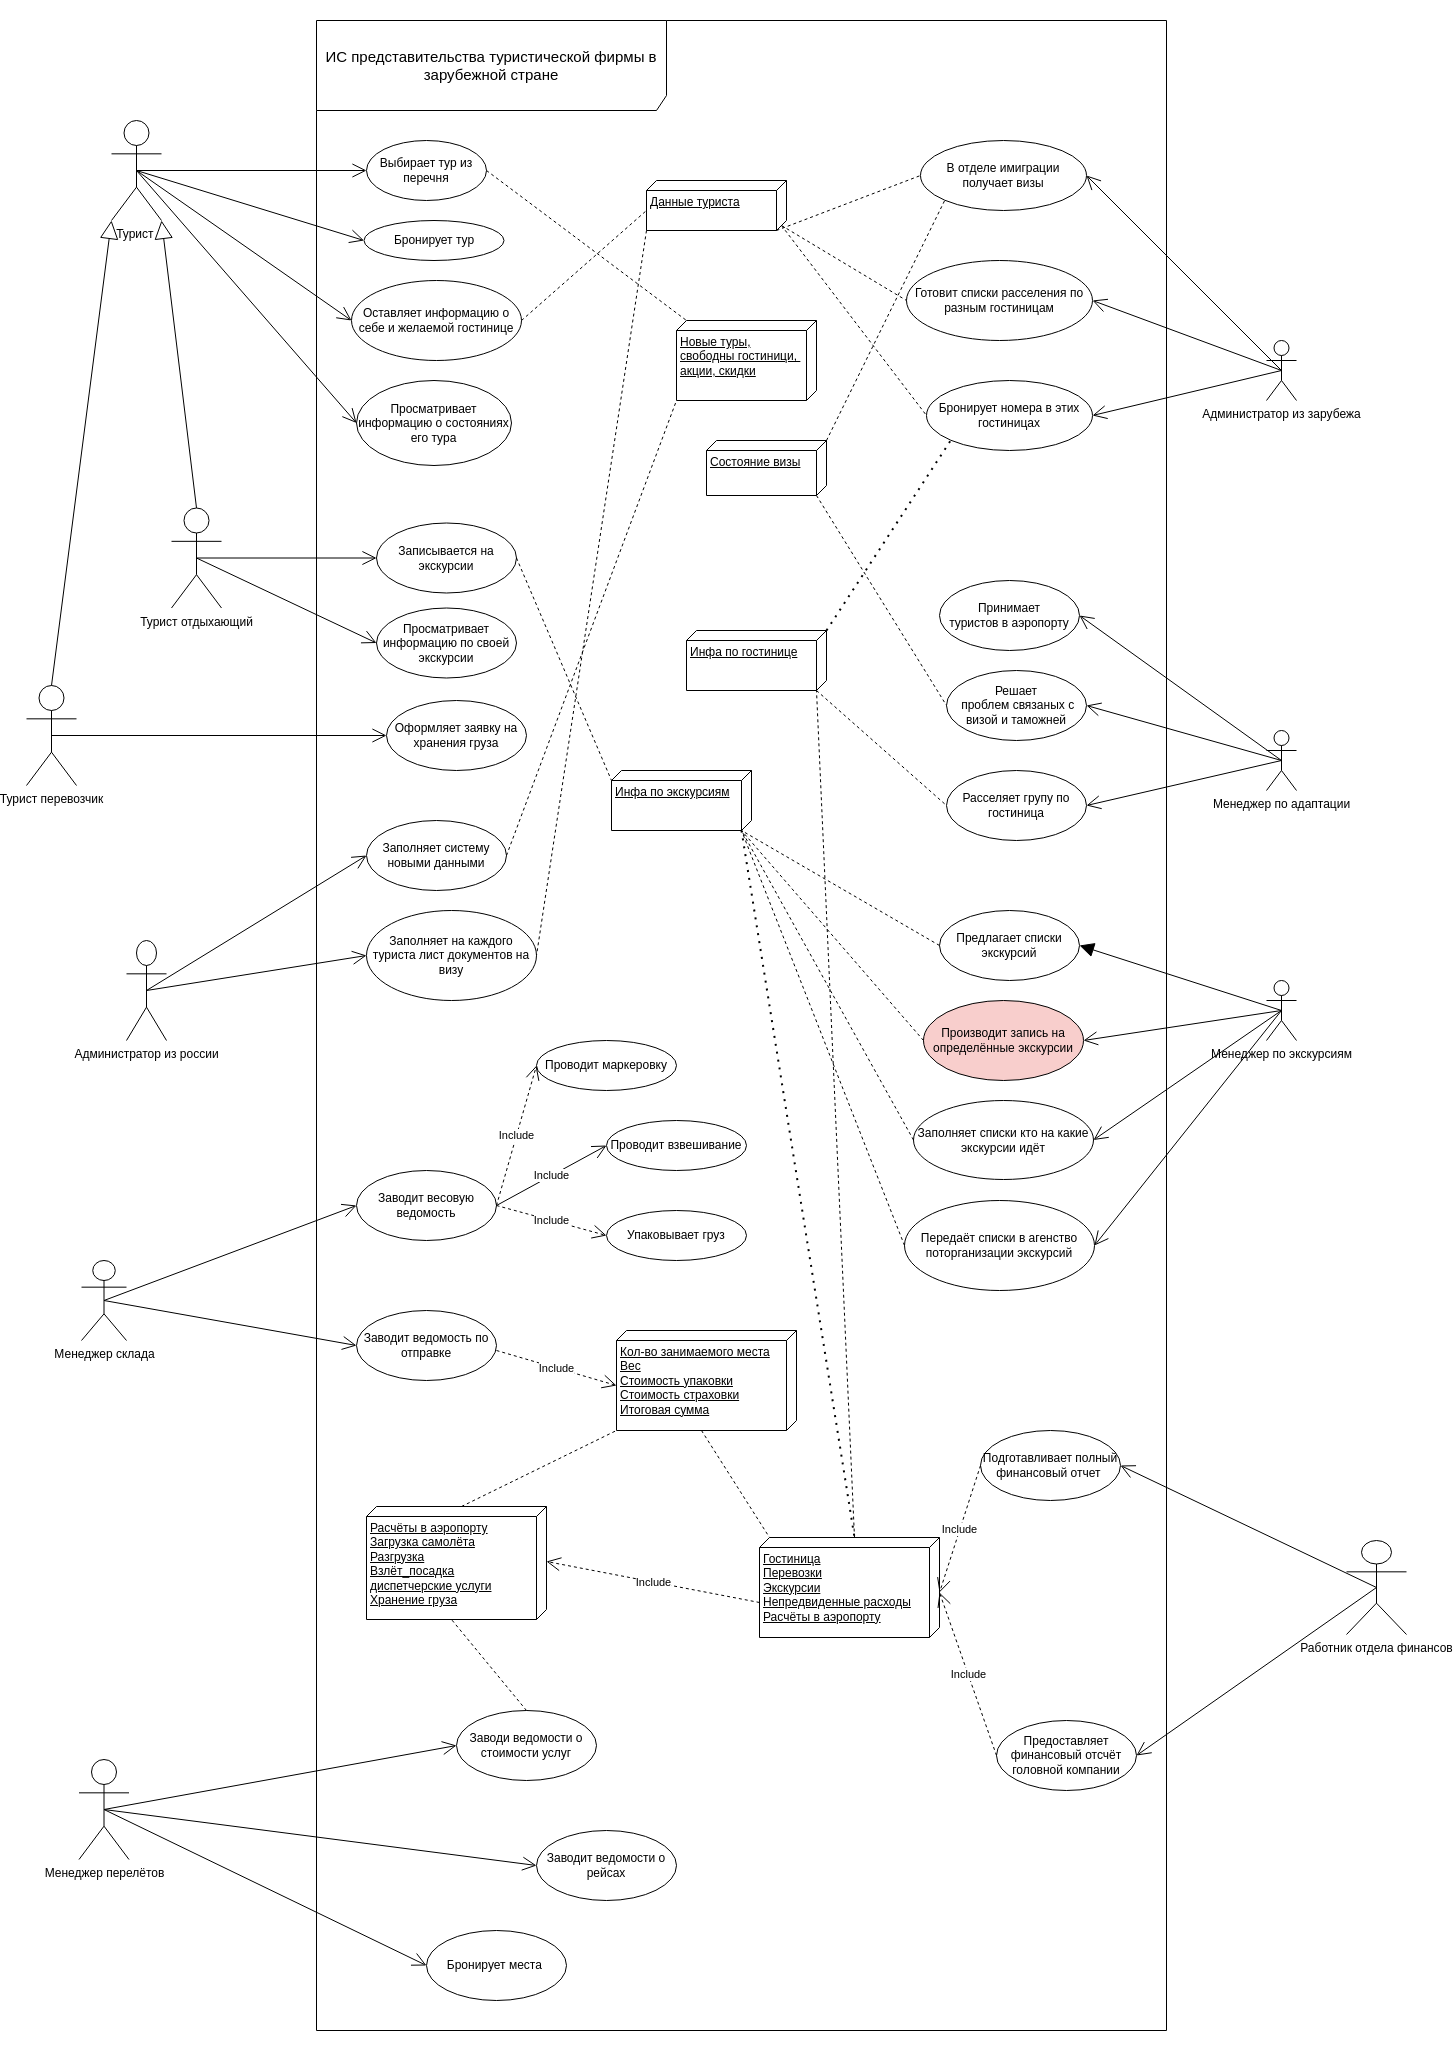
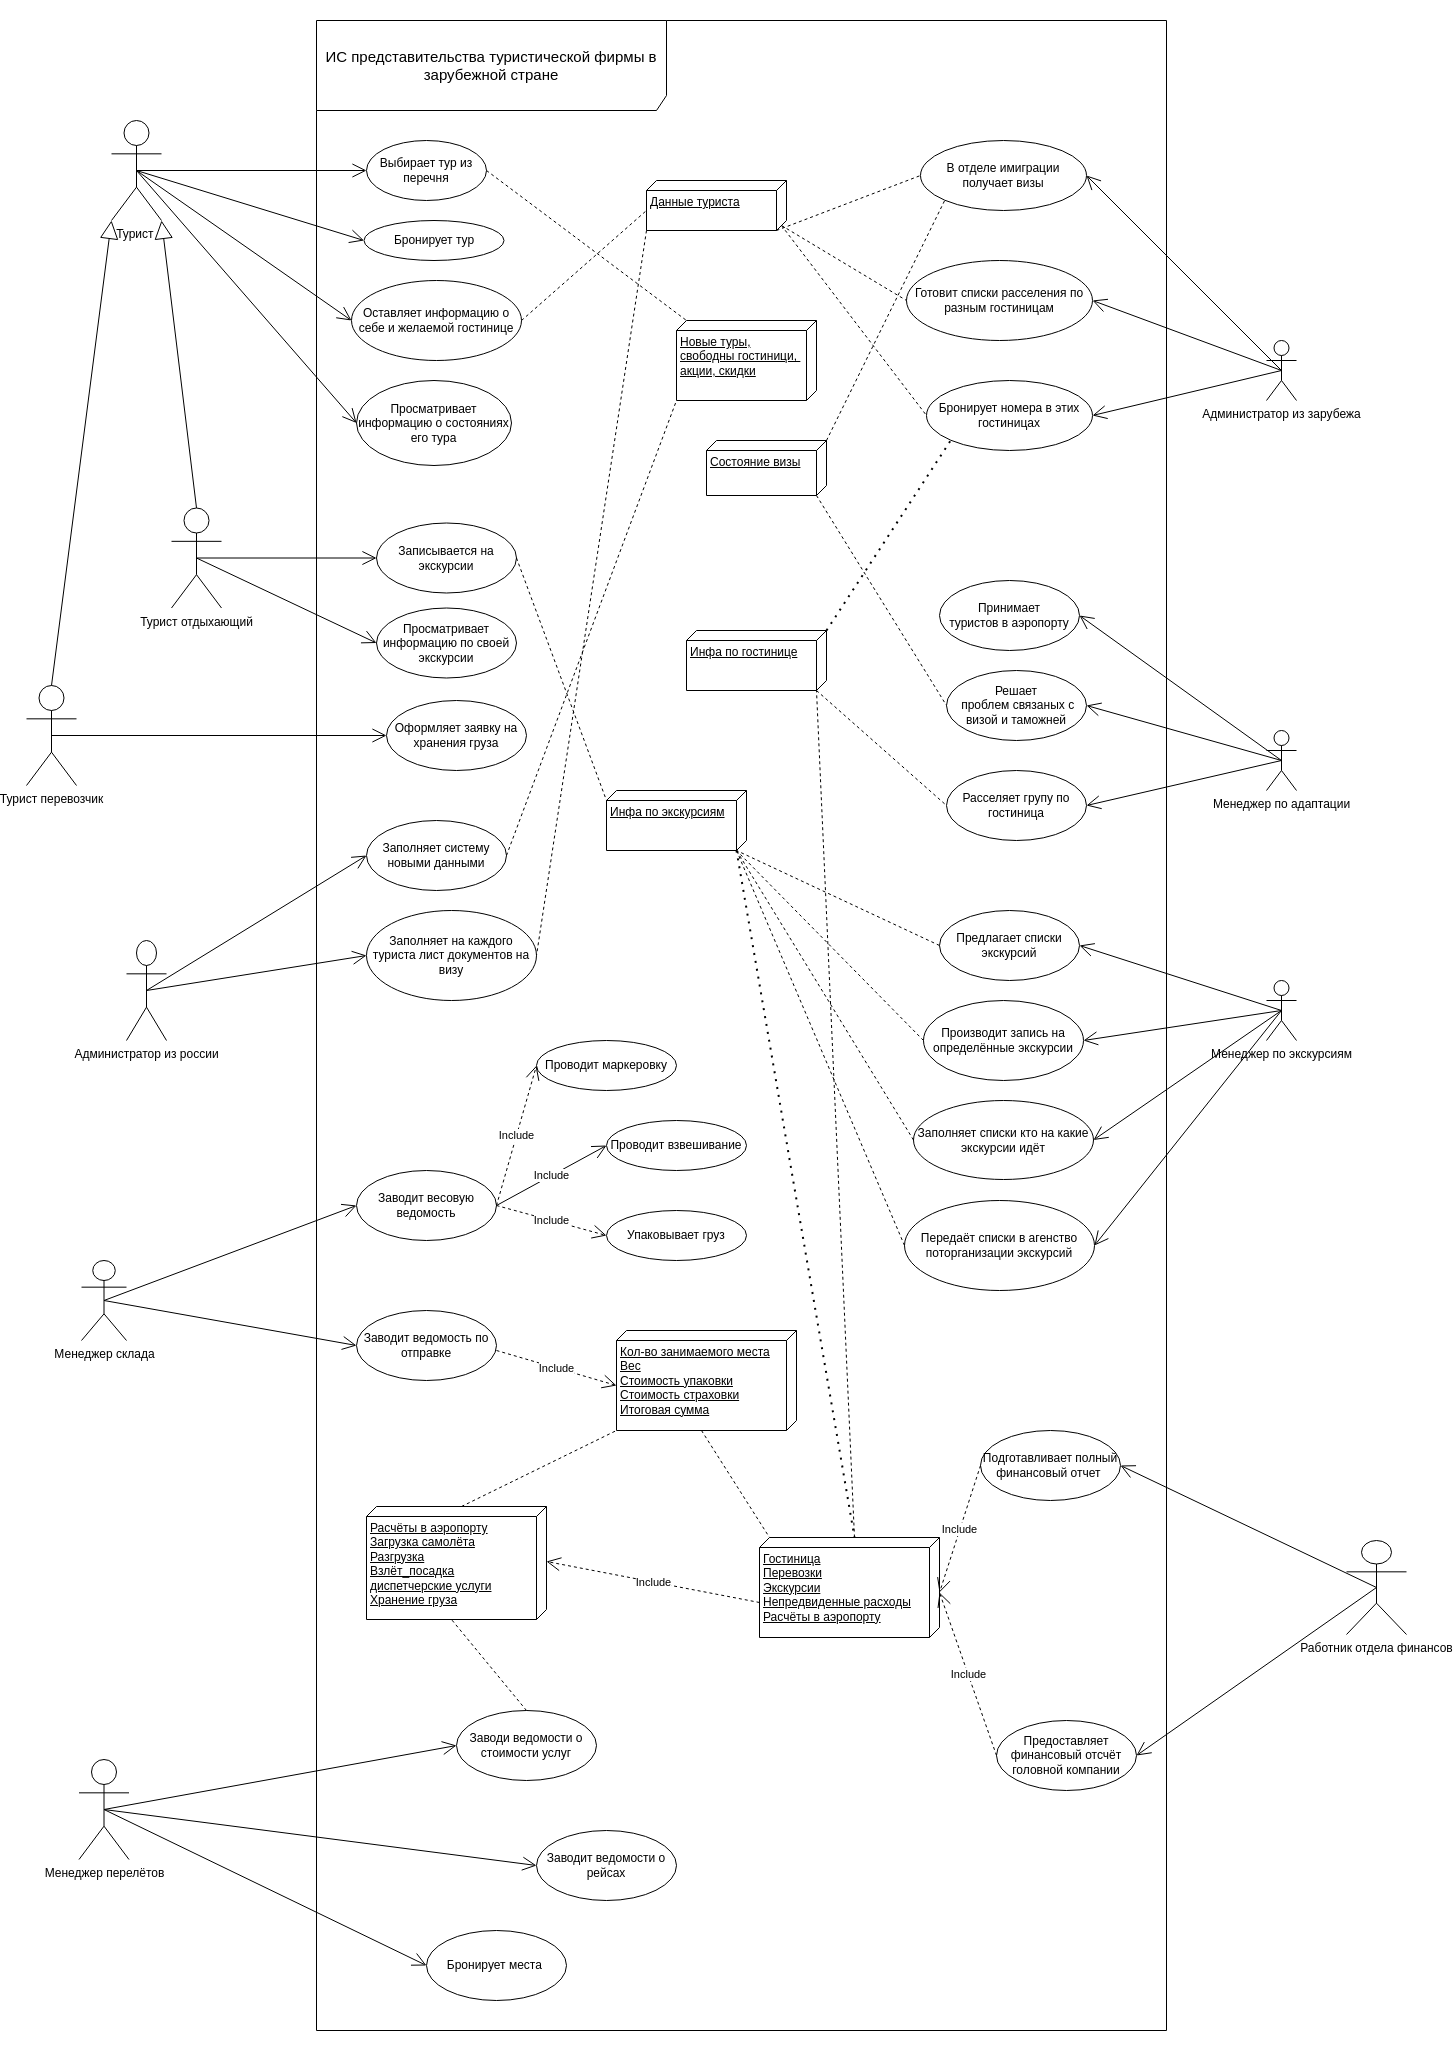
(682, 801) -> (677, 821)
(1094, 950) -> (1088, 948)
(1004, 1041) -> (1004, 1041)
